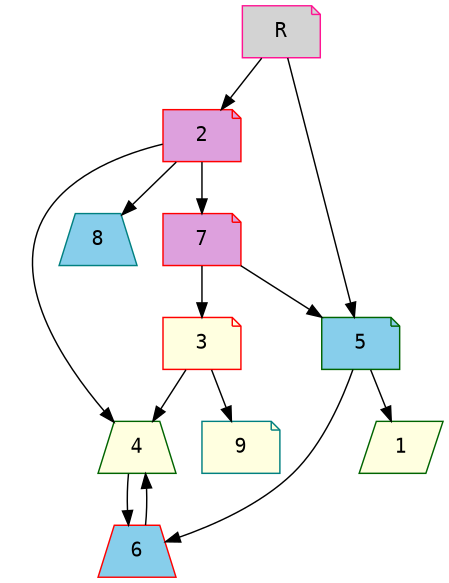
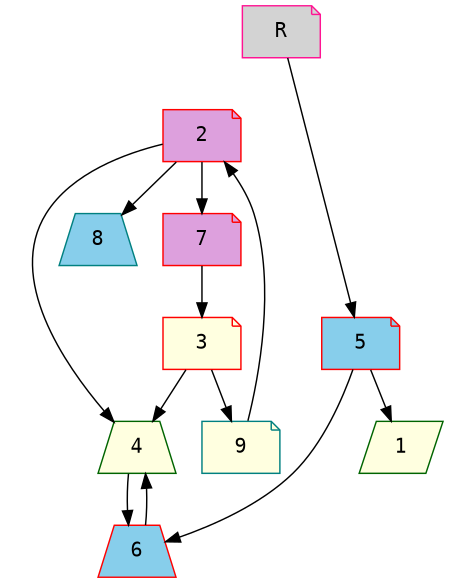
(246, 78) -> (265, 295)
(275, 287) -> none
(361, 343) -> (361, 343)
